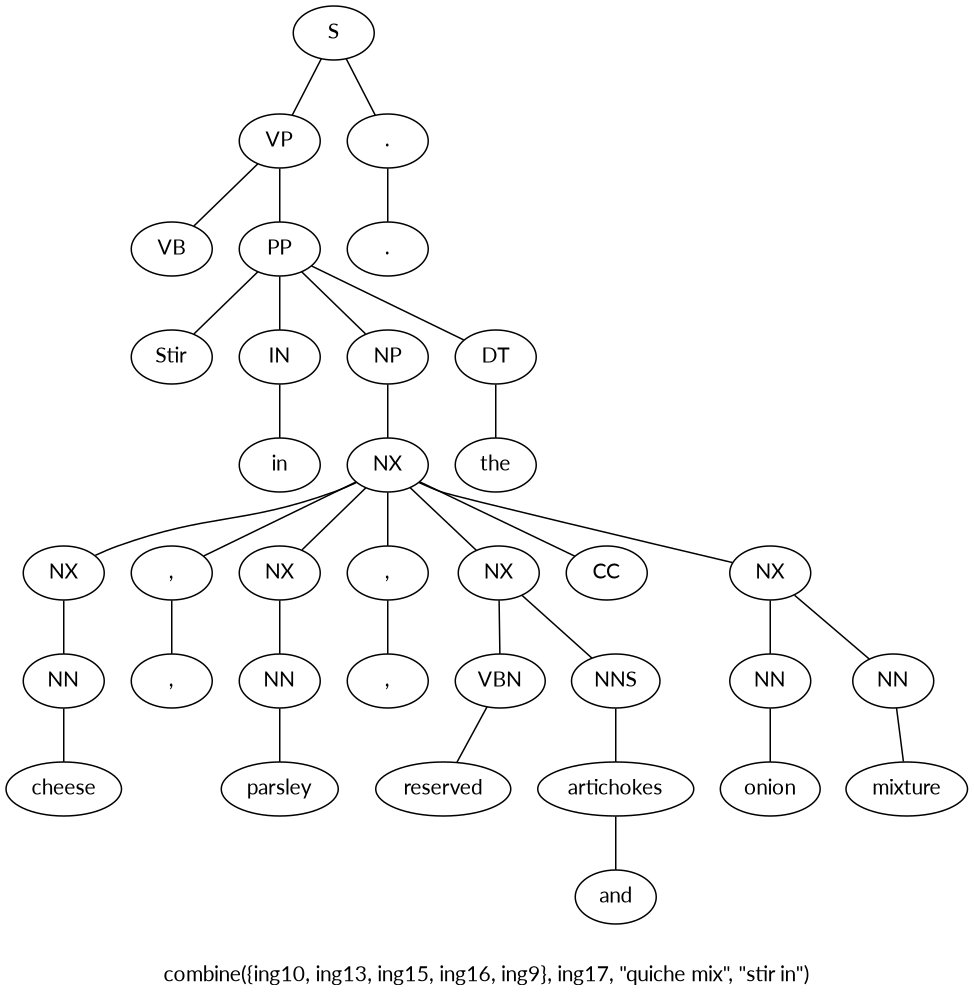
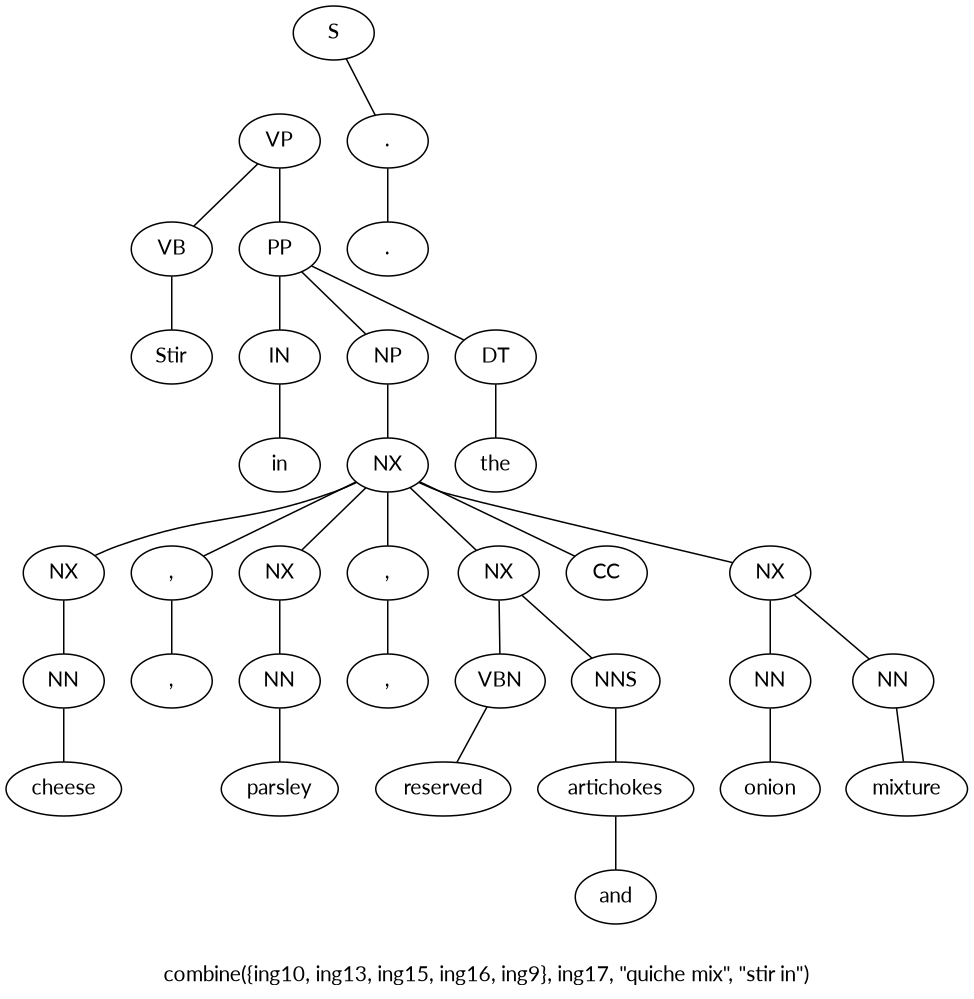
(307, 87) -> none
(226, 303) -> (172, 303)
